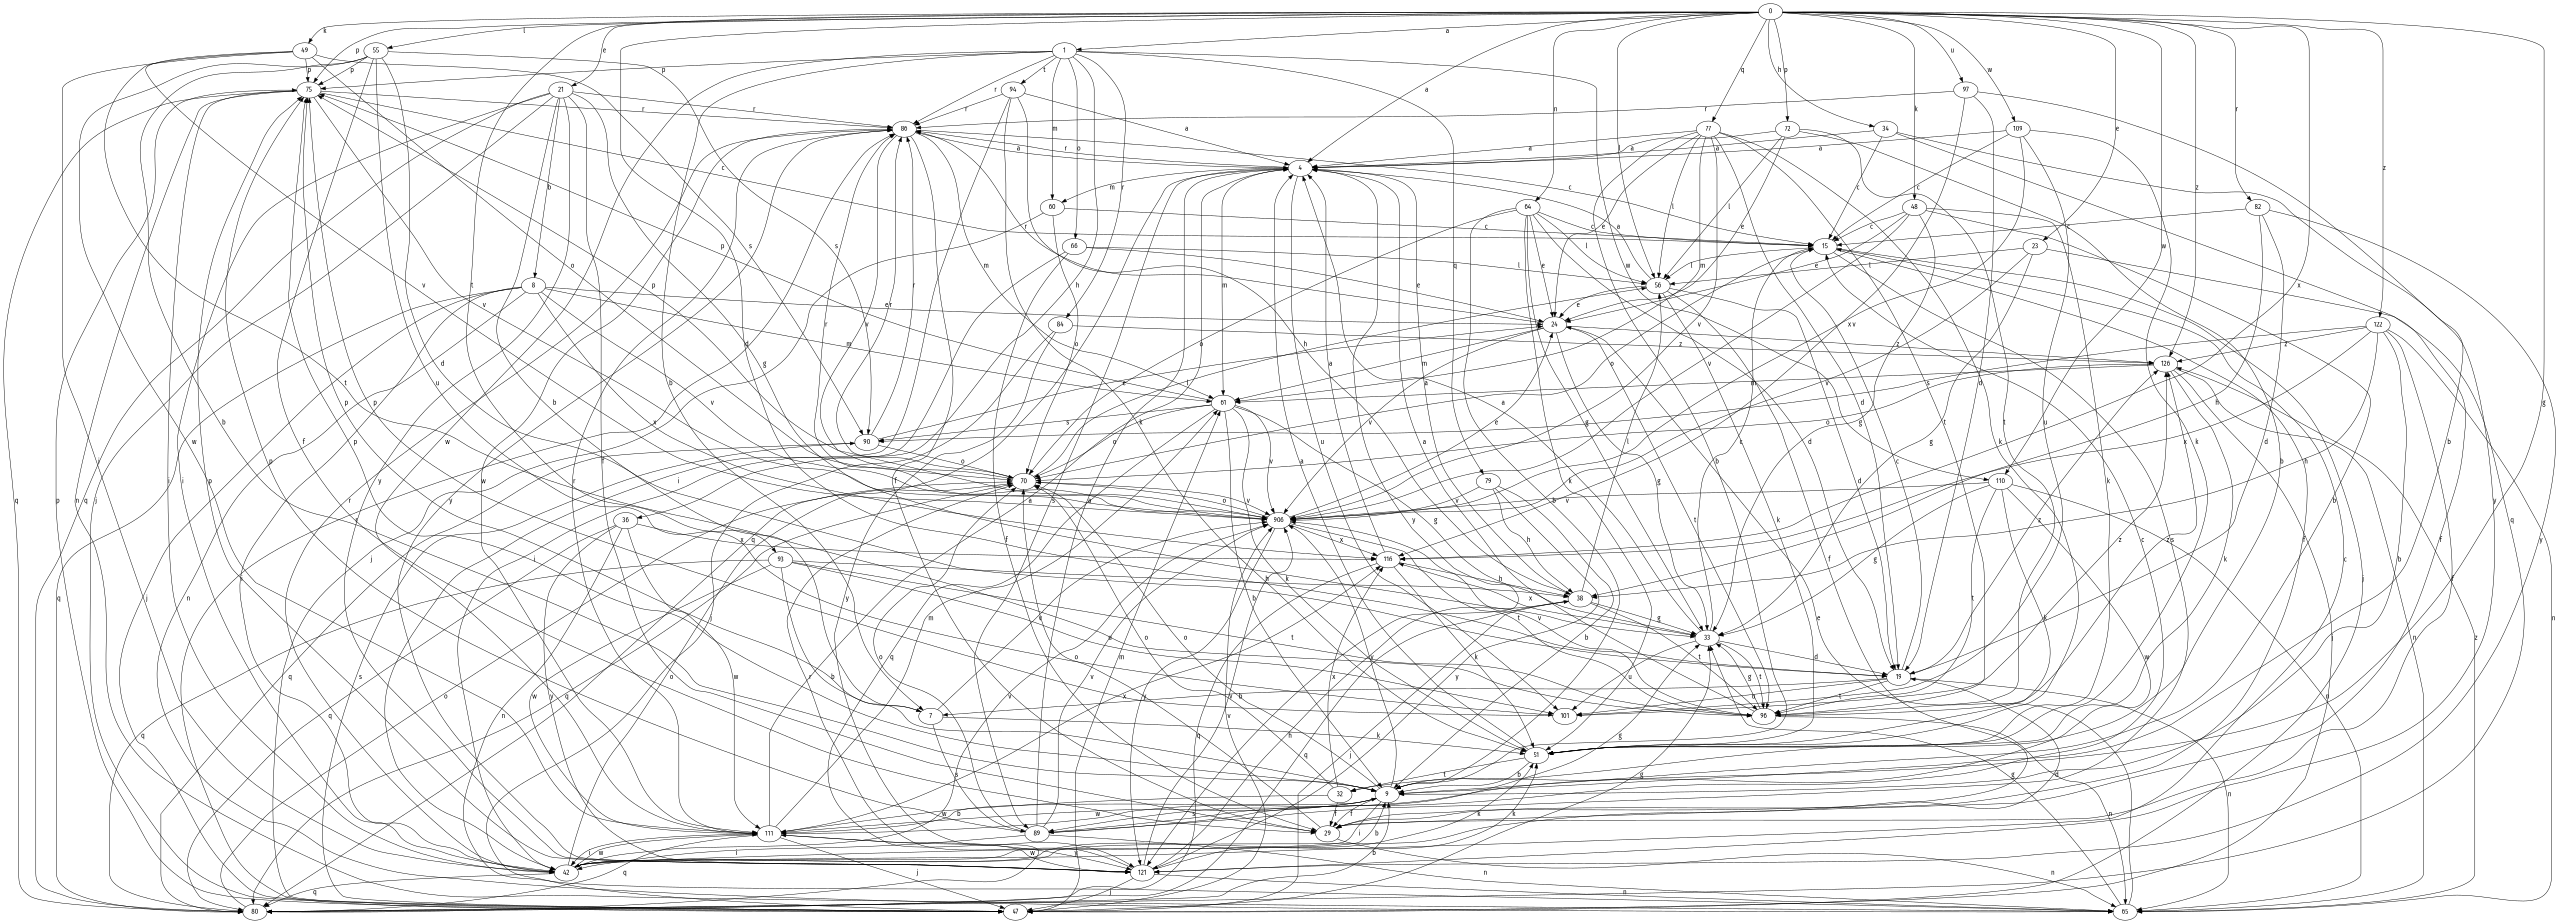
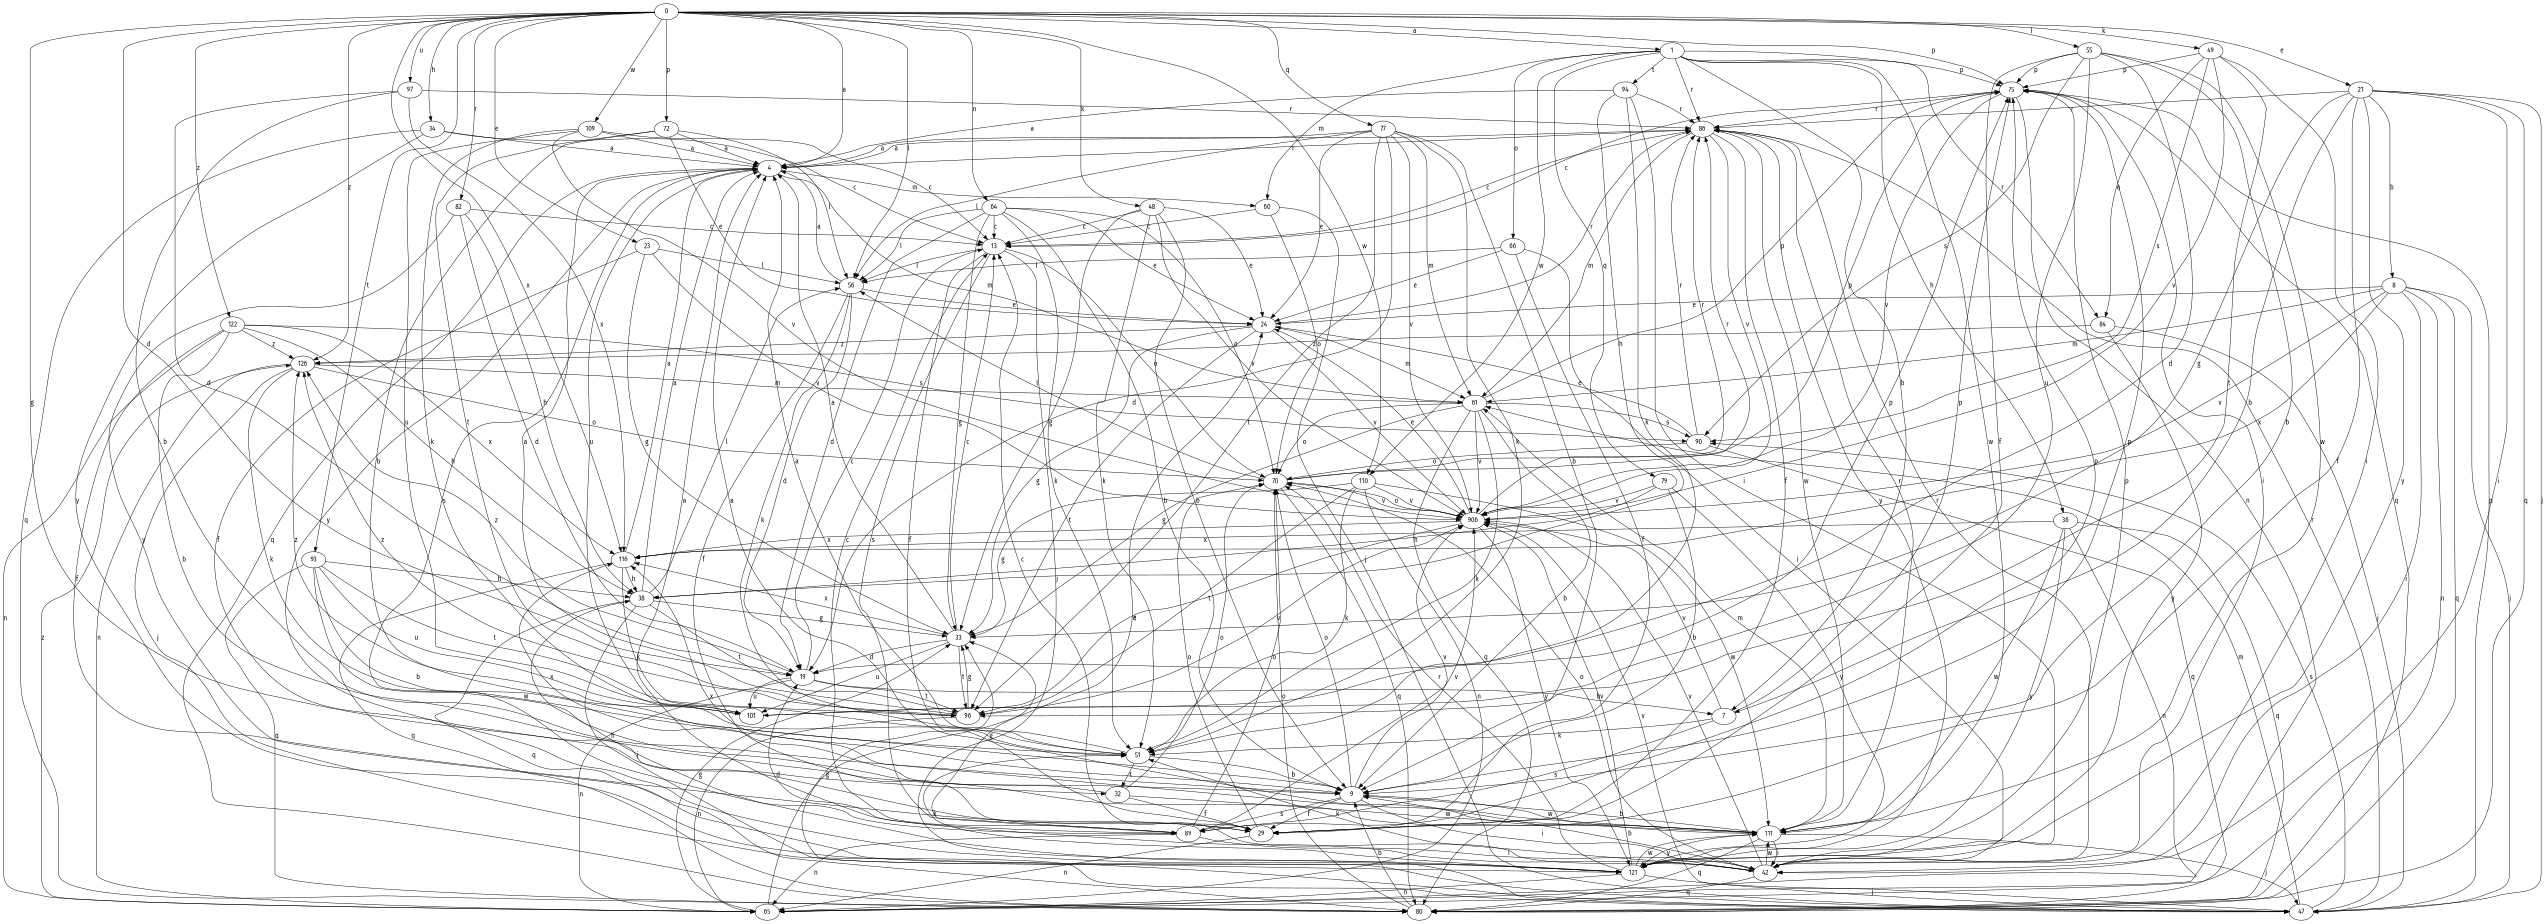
(1825, 247) -> (994, 247)
(637, 320) -> (2122, 172)
